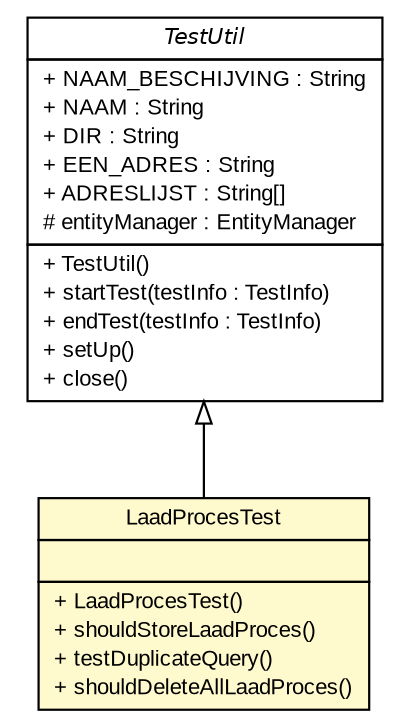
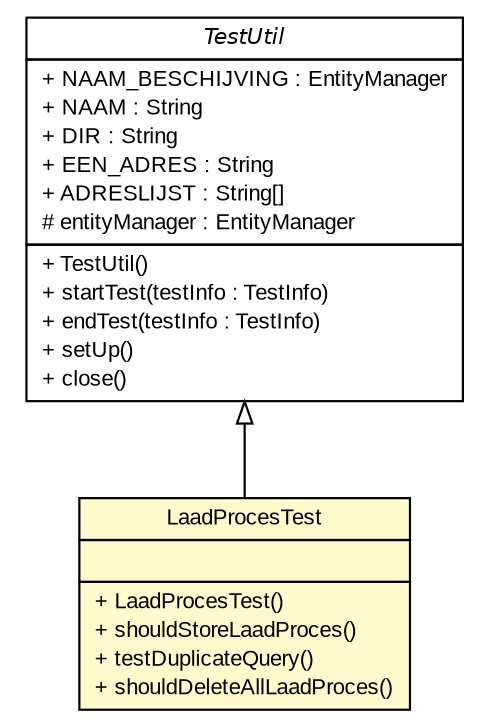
(205, 79) -> (245, 79)
